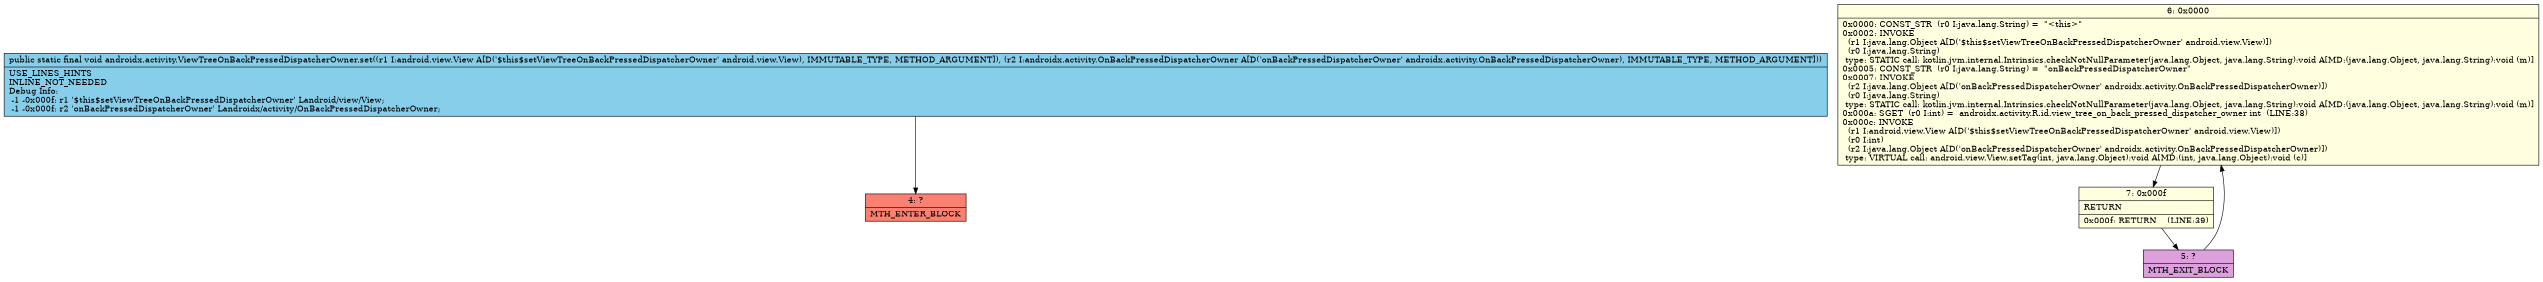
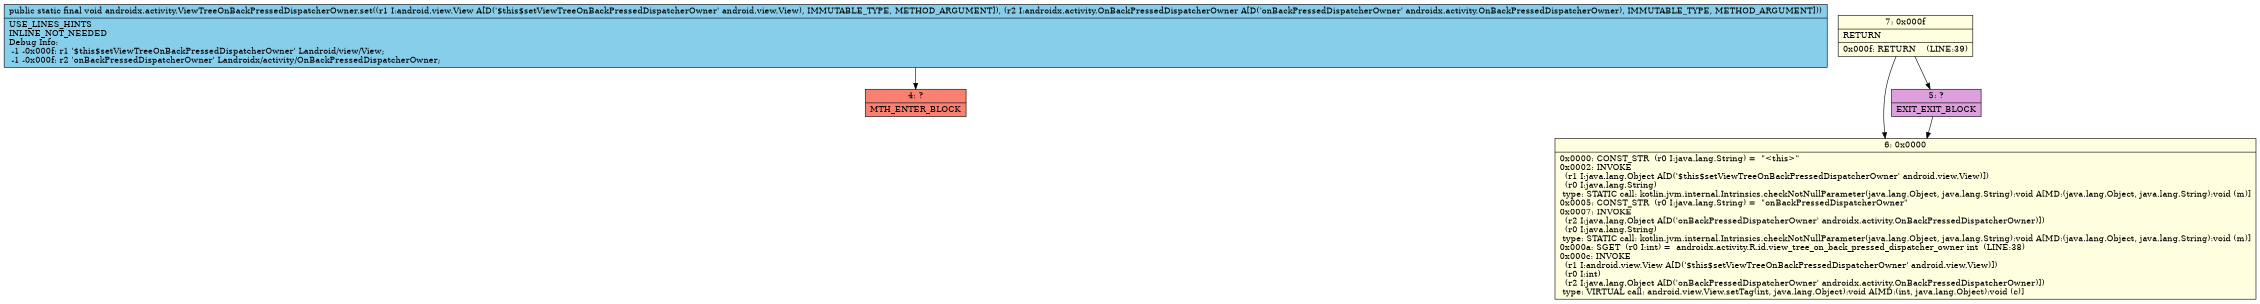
(2158, 173) -> (1885, 94)
(2188, 270) -> (1936, 109)
